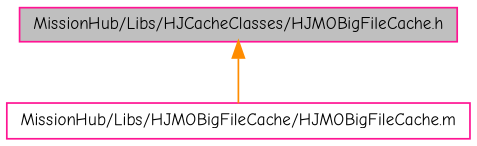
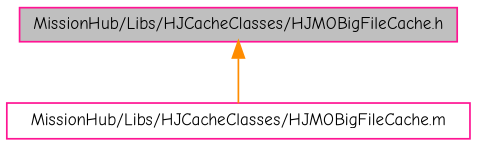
(238, 121) -> (238, 121)
